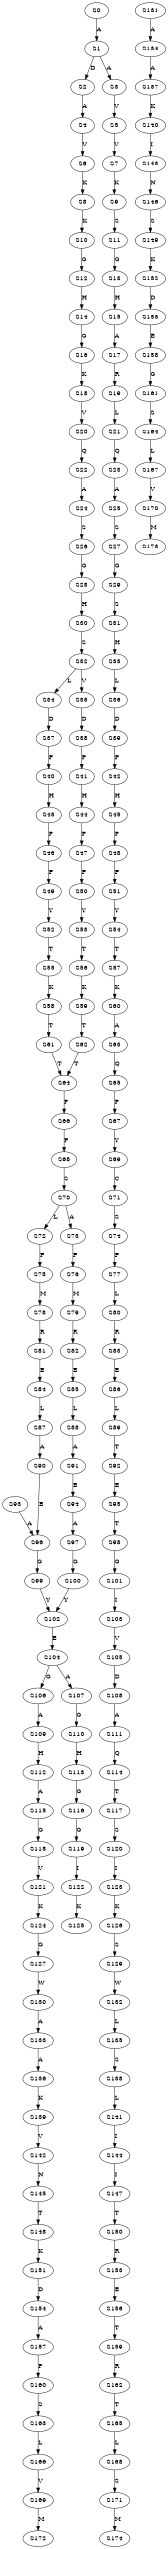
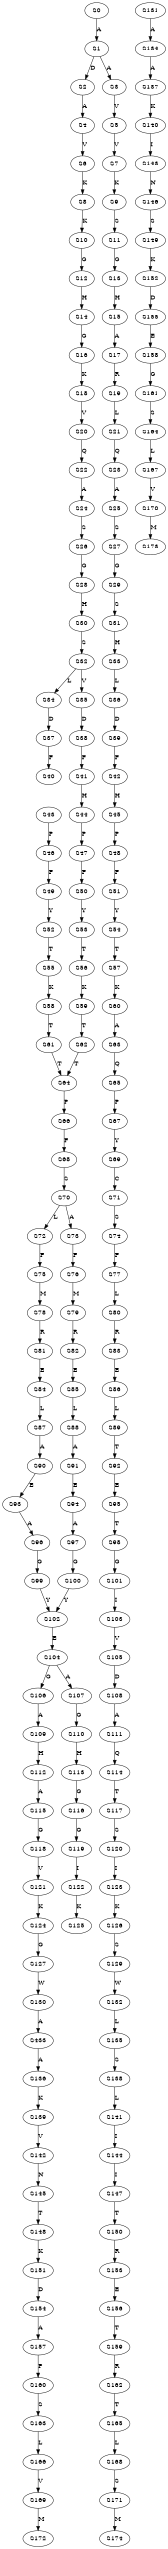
(49, 794) -> none
(39, 1502) -> (29, 1483)
(38, 2041) -> (38, 2041)
